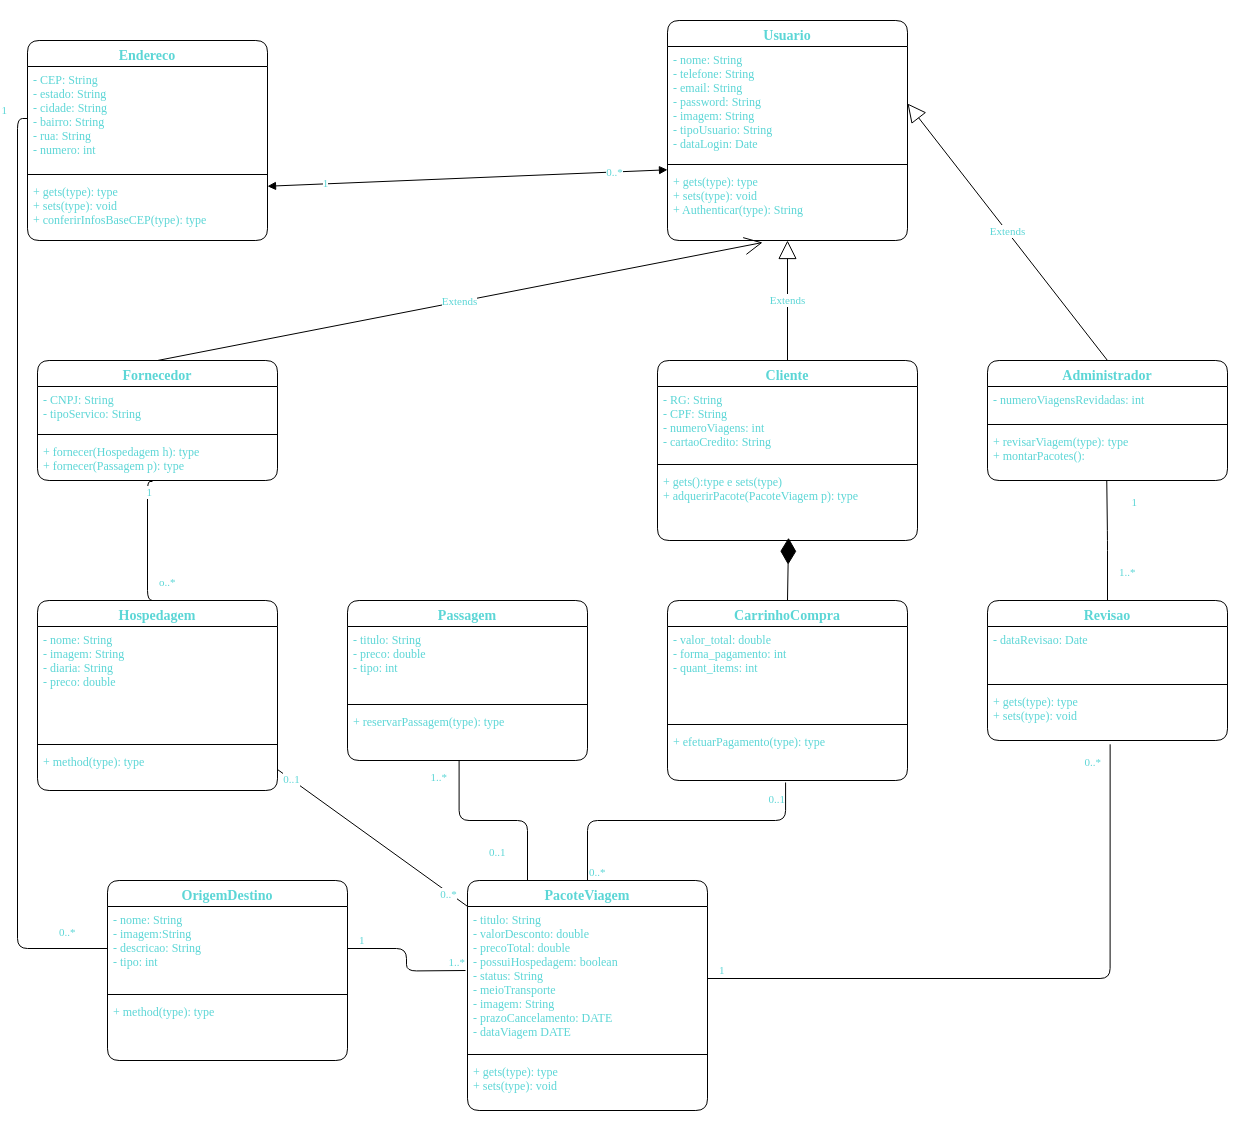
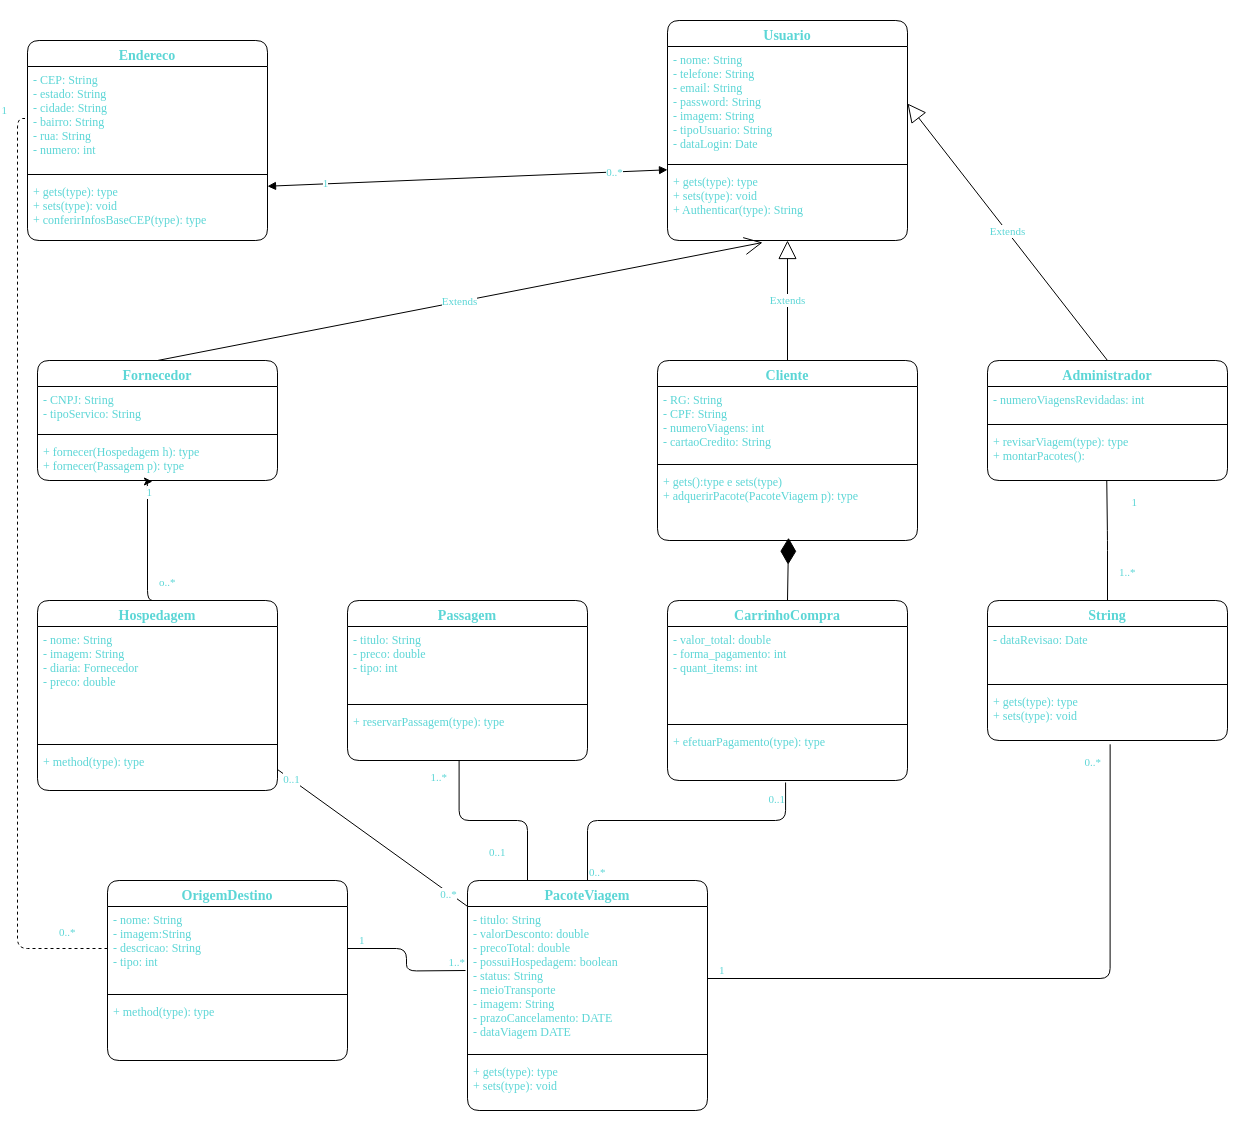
(149, 482) -> (147, 482)
(18, 572) -> (18, 572)
(1107, 615) -> (1107, 615)
(84, 640) -> (84, 640)
